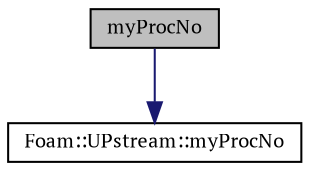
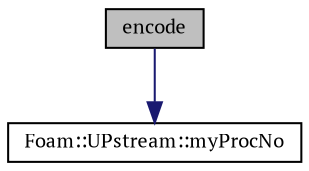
(155, 29) -> (155, 29)
